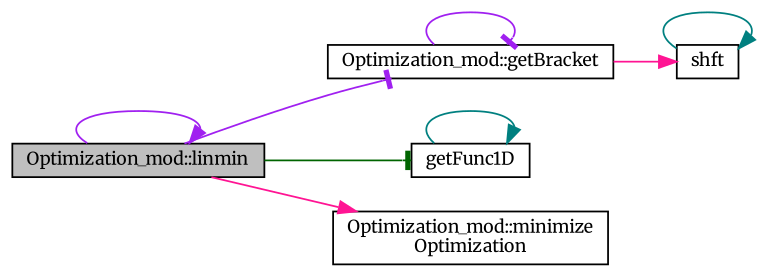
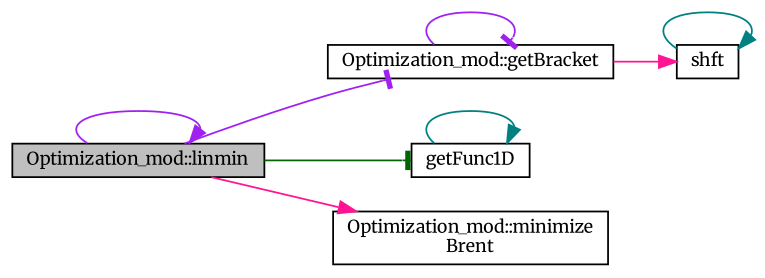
(471, 238) -> (471, 238)
